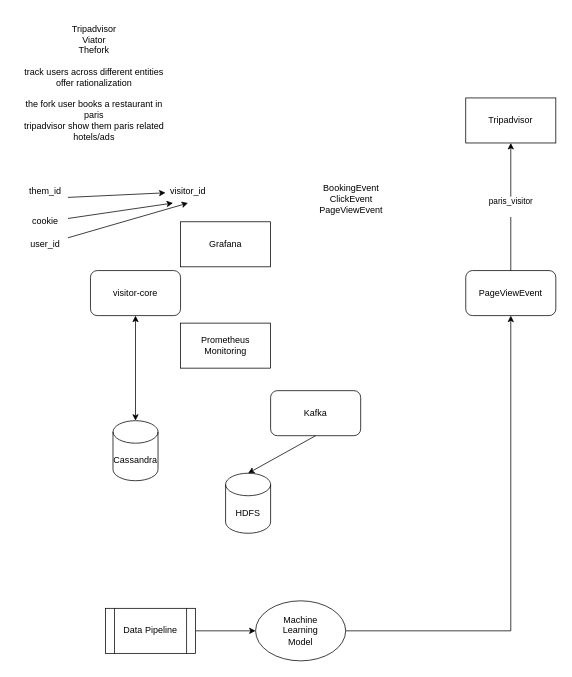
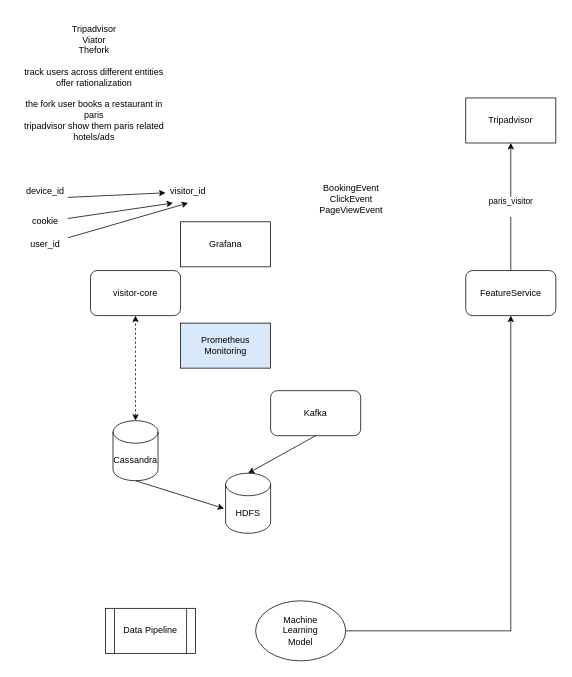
(45, 192) -> (45, 192)
(510, 293) -> (510, 293)
(225, 345) -> (225, 345)
(135, 367) -> (135, 367)
none -> (177, 493)
(222, 630) -> none
